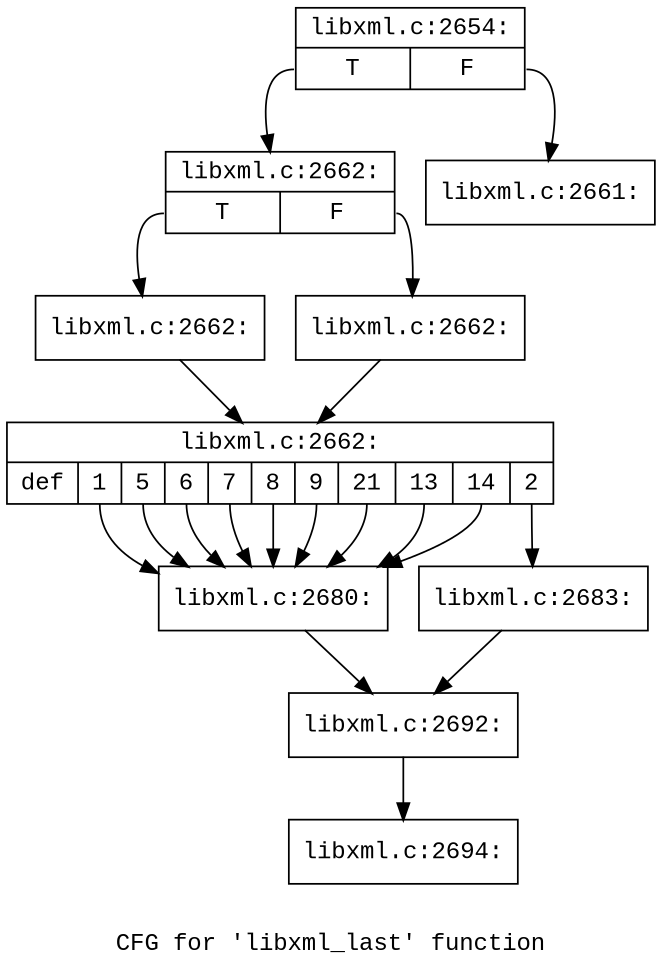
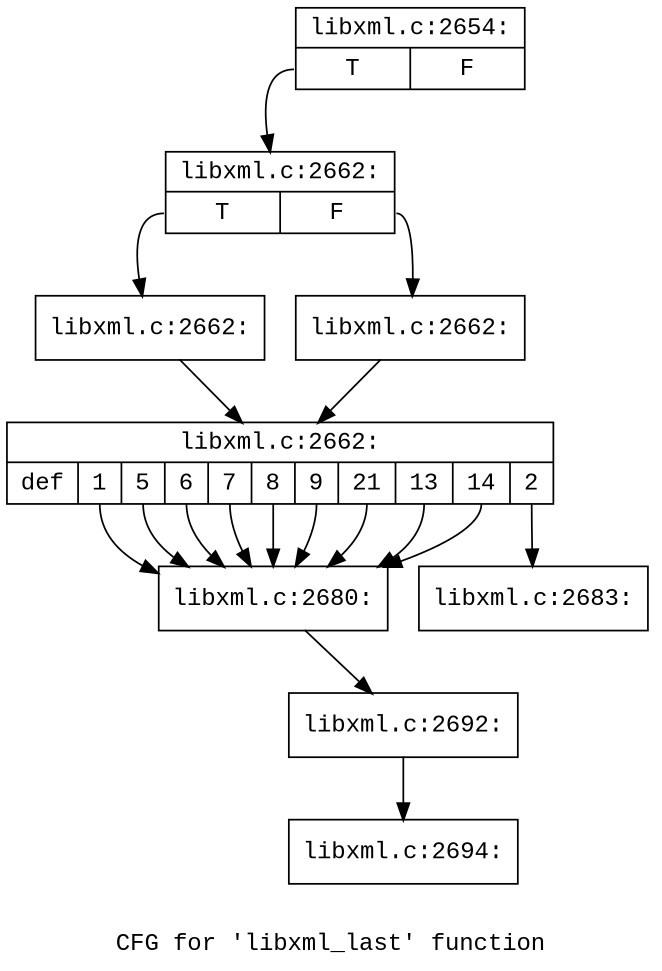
(540, 193) -> none
(475, 656) -> none
